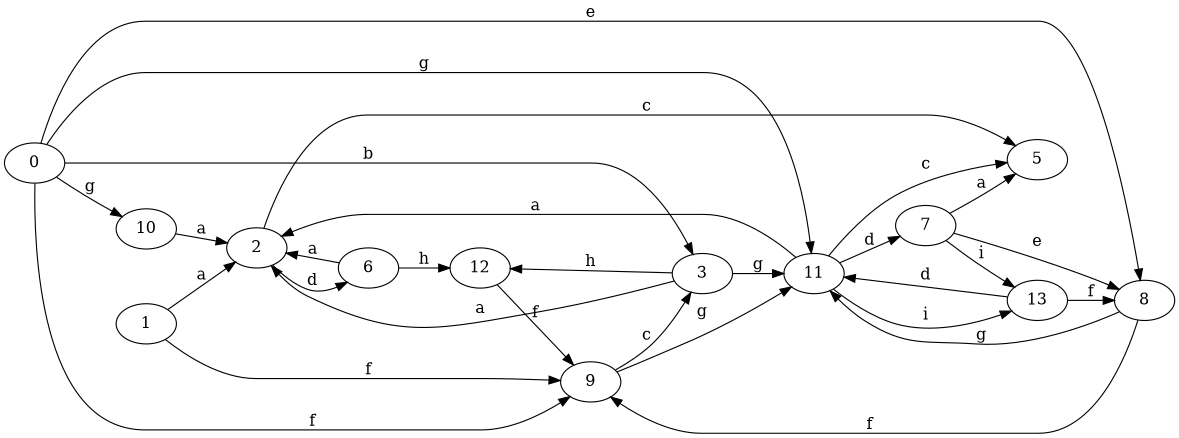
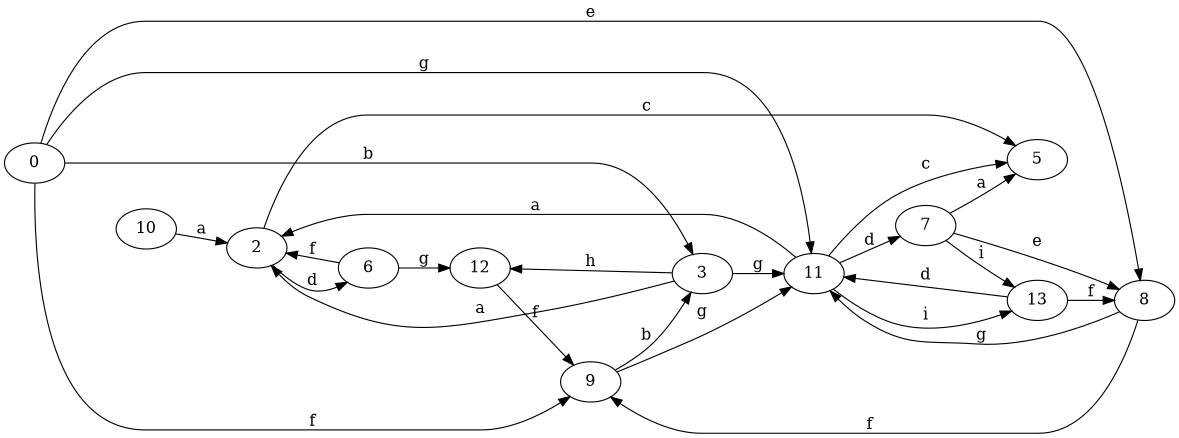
(84, 195) -> none
(313, 250) -> (313, 250)
(424, 260) -> (424, 260)
(146, 324) -> none
(647, 336) -> (647, 336)
